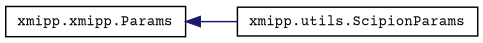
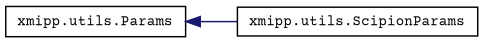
(96, 22) -> (96, 22)
